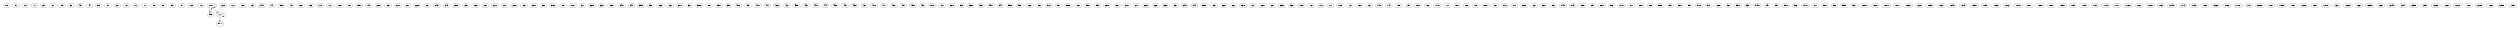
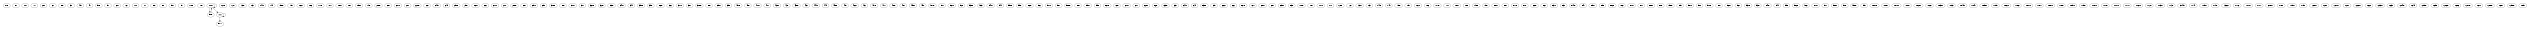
none -> (1476, 6)
(2513, 6) -> (2523, 6)
